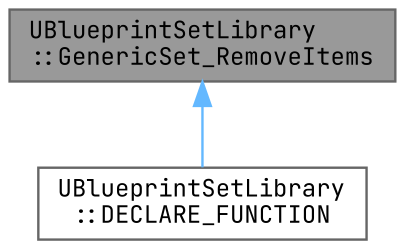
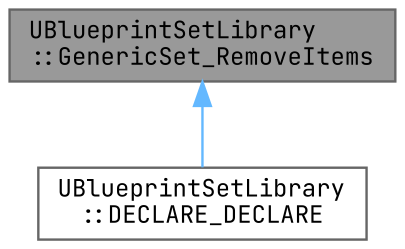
(202, 204) -> (202, 204)
